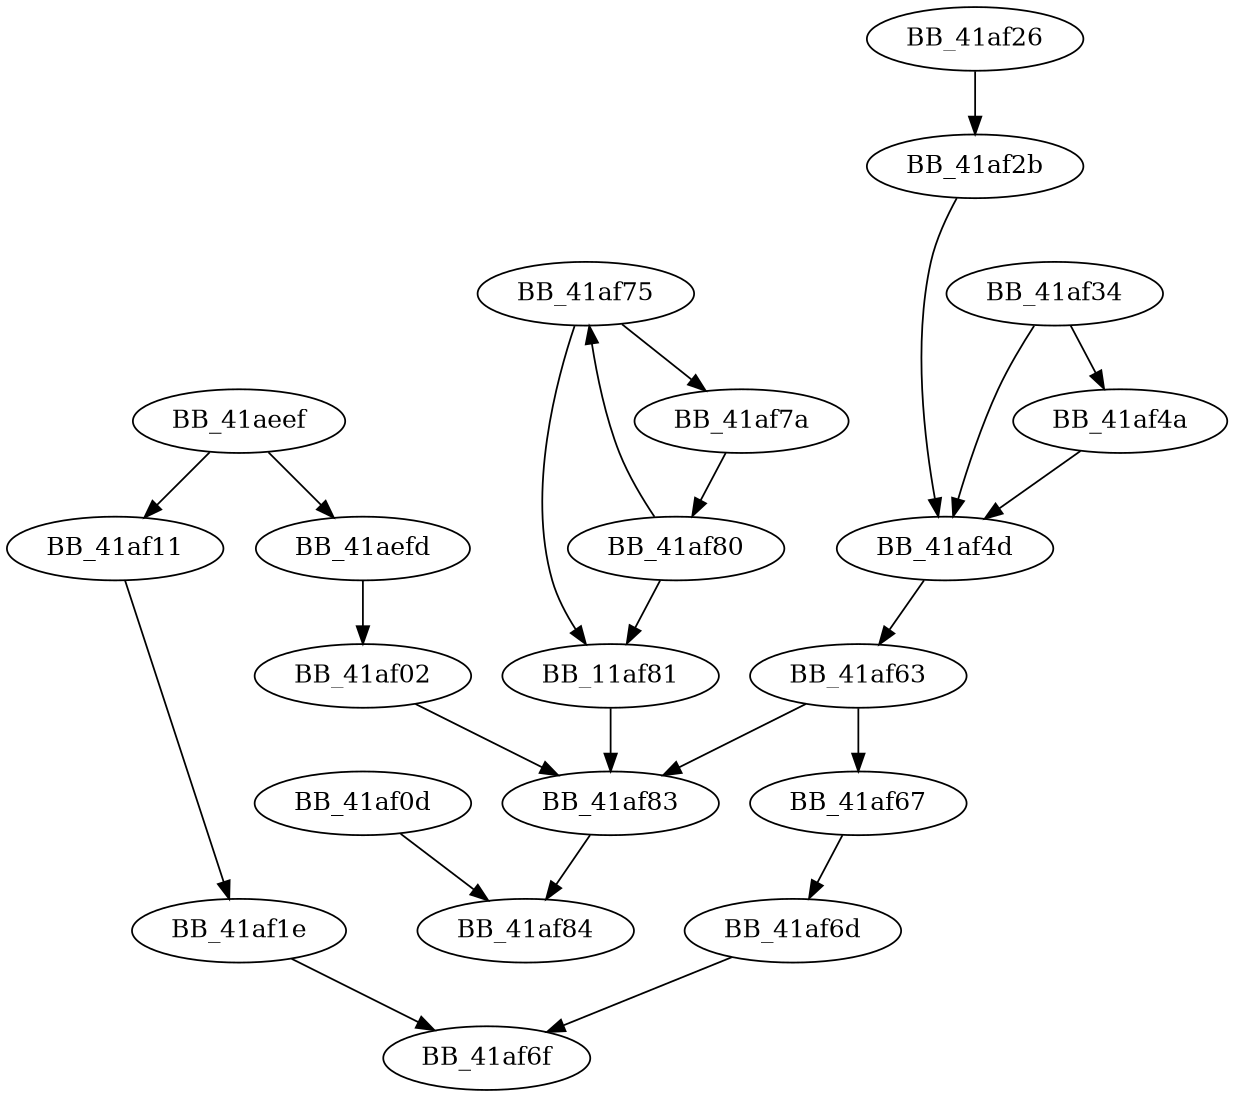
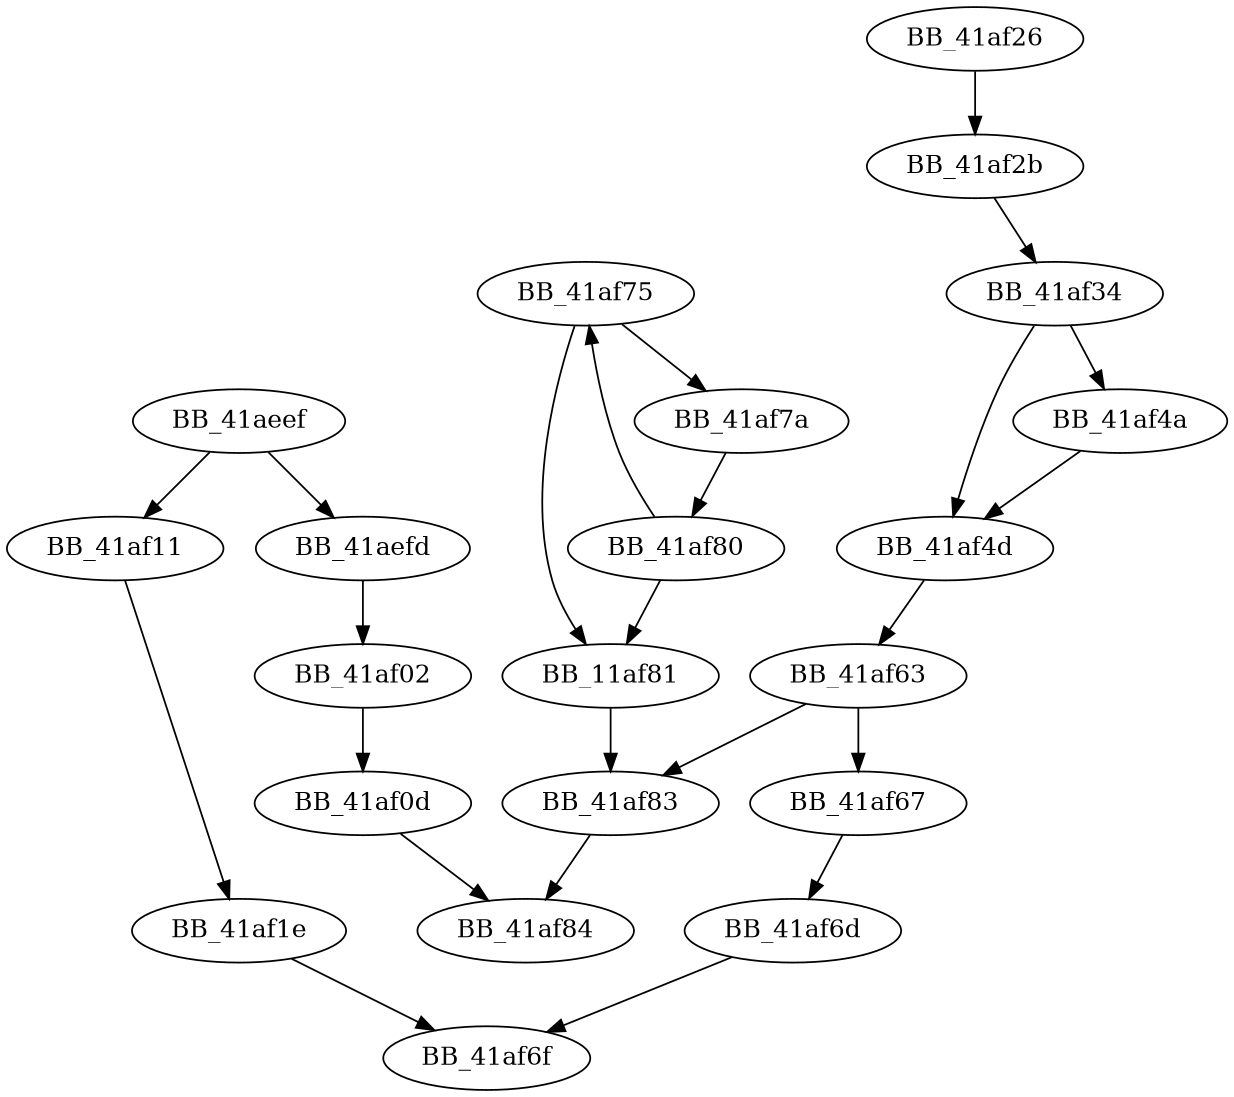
(922, 346) -> (1010, 223)
(479, 736) -> (363, 731)
